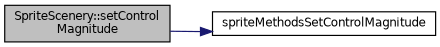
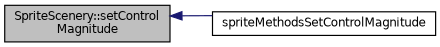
(185, 31) -> (197, 16)
